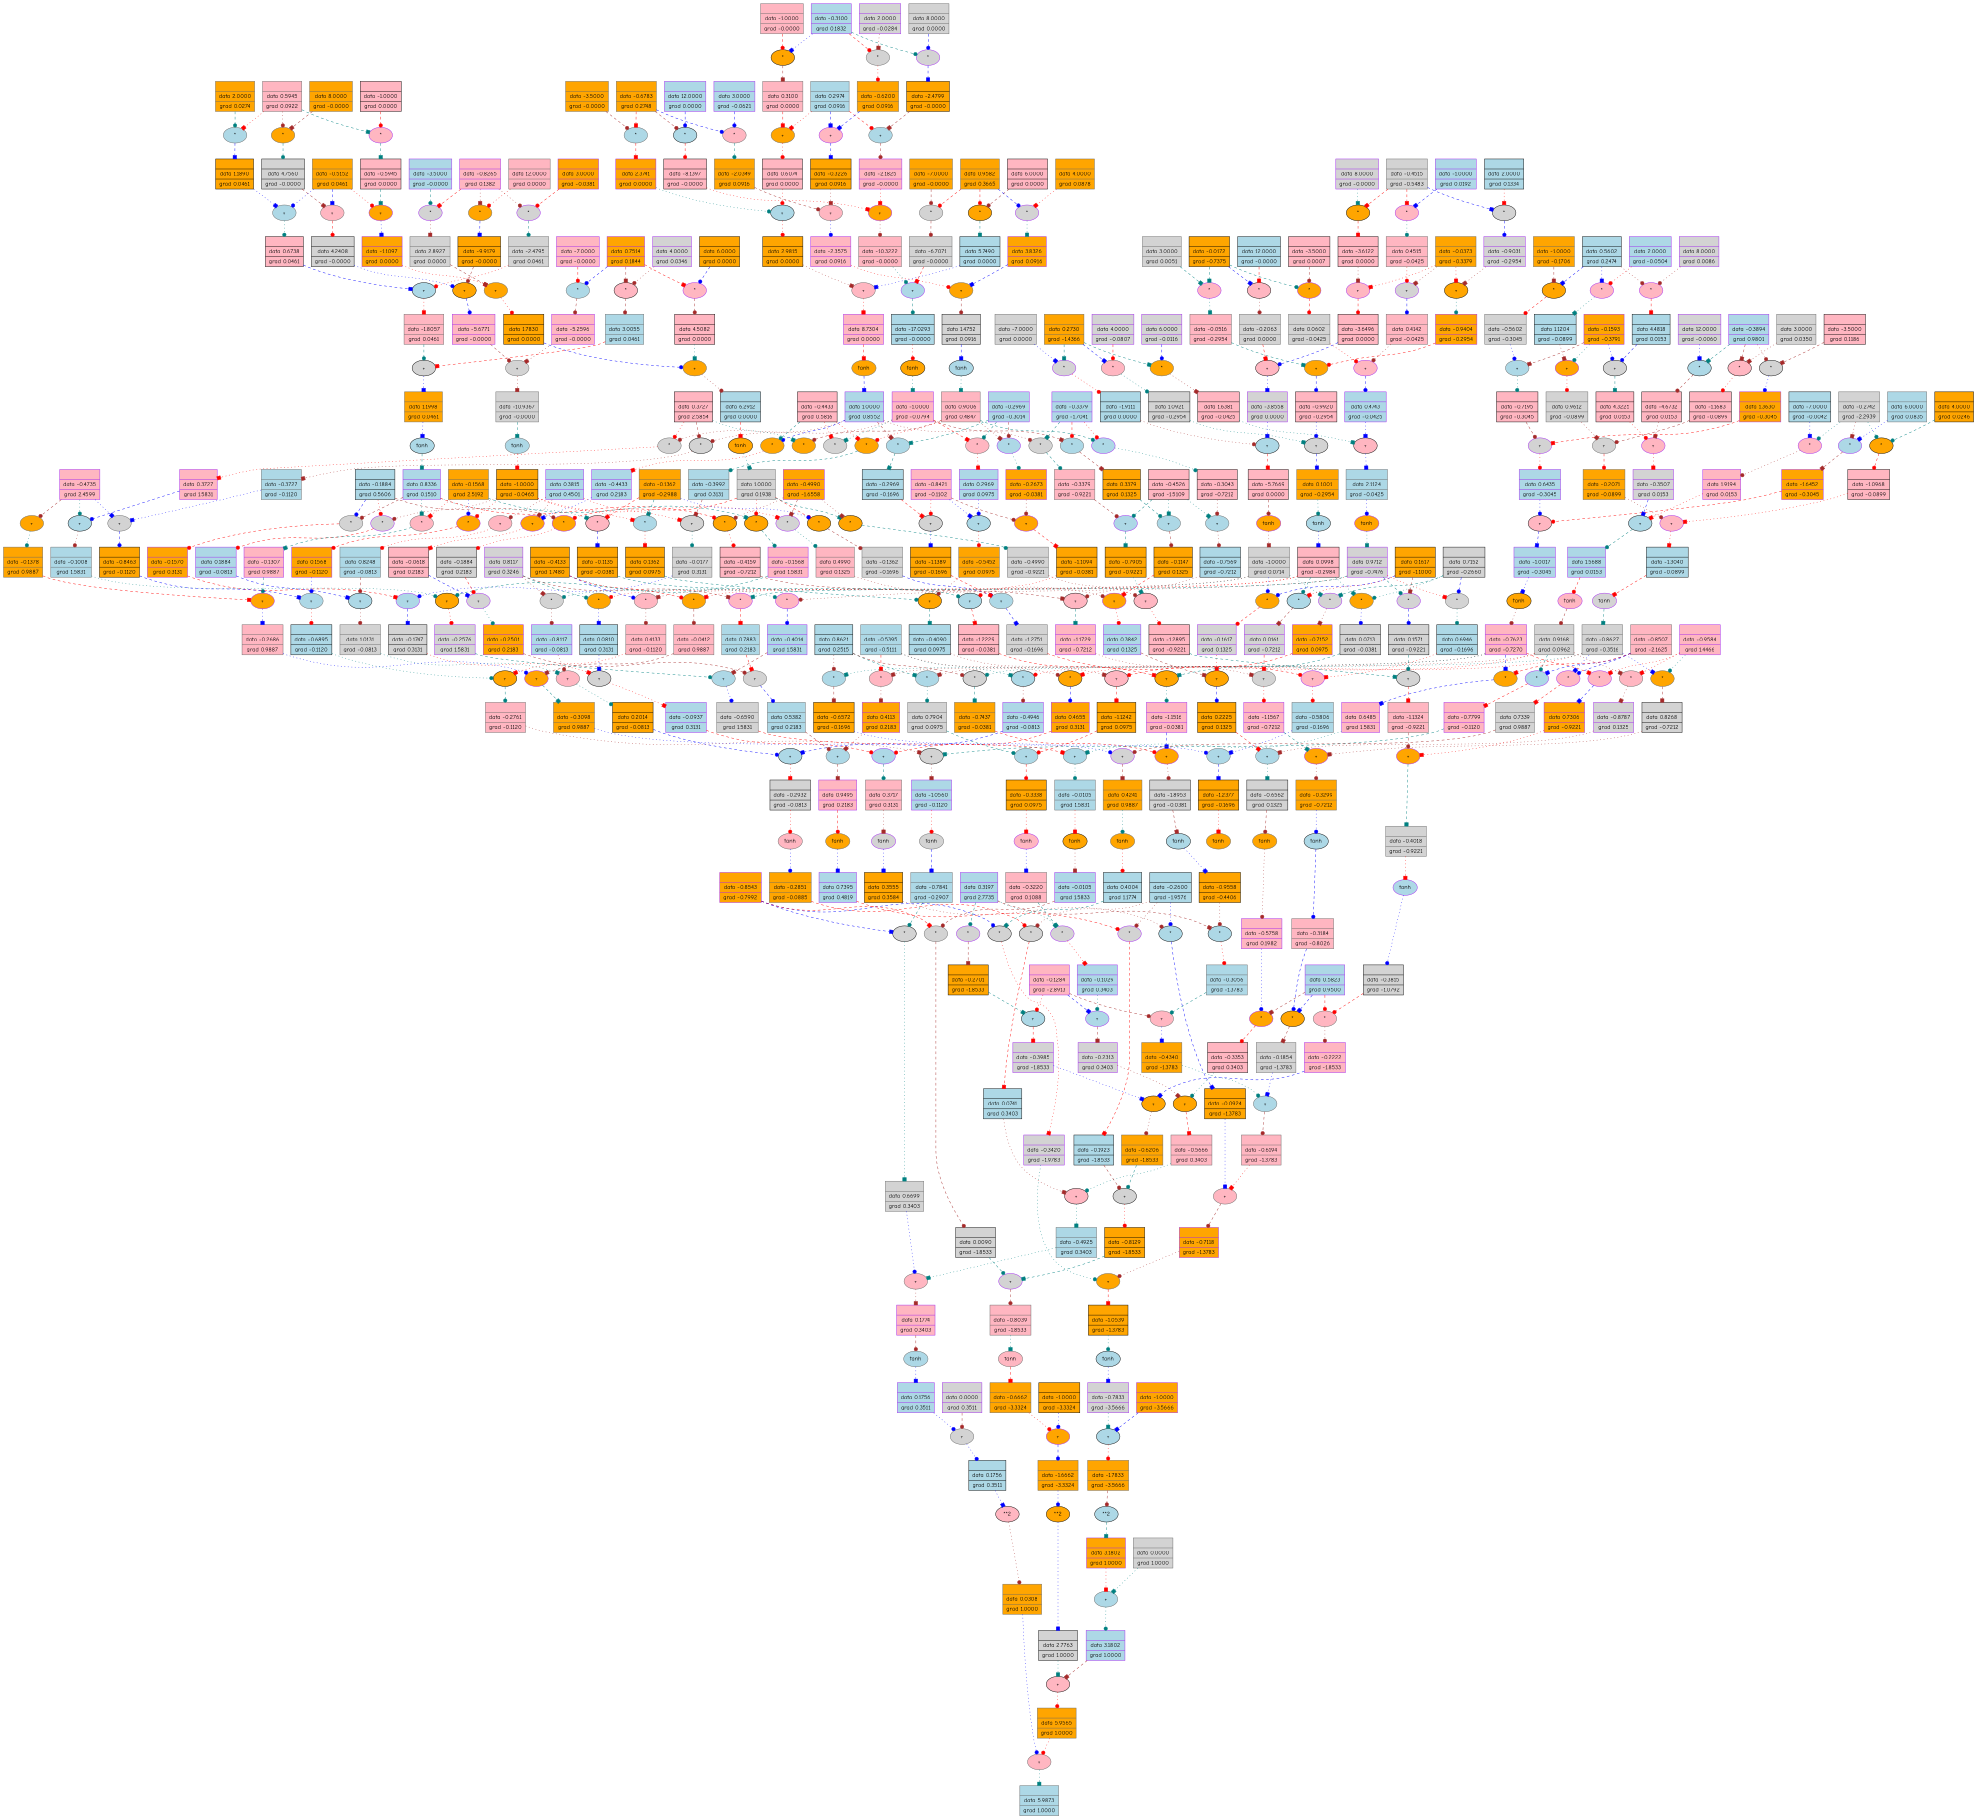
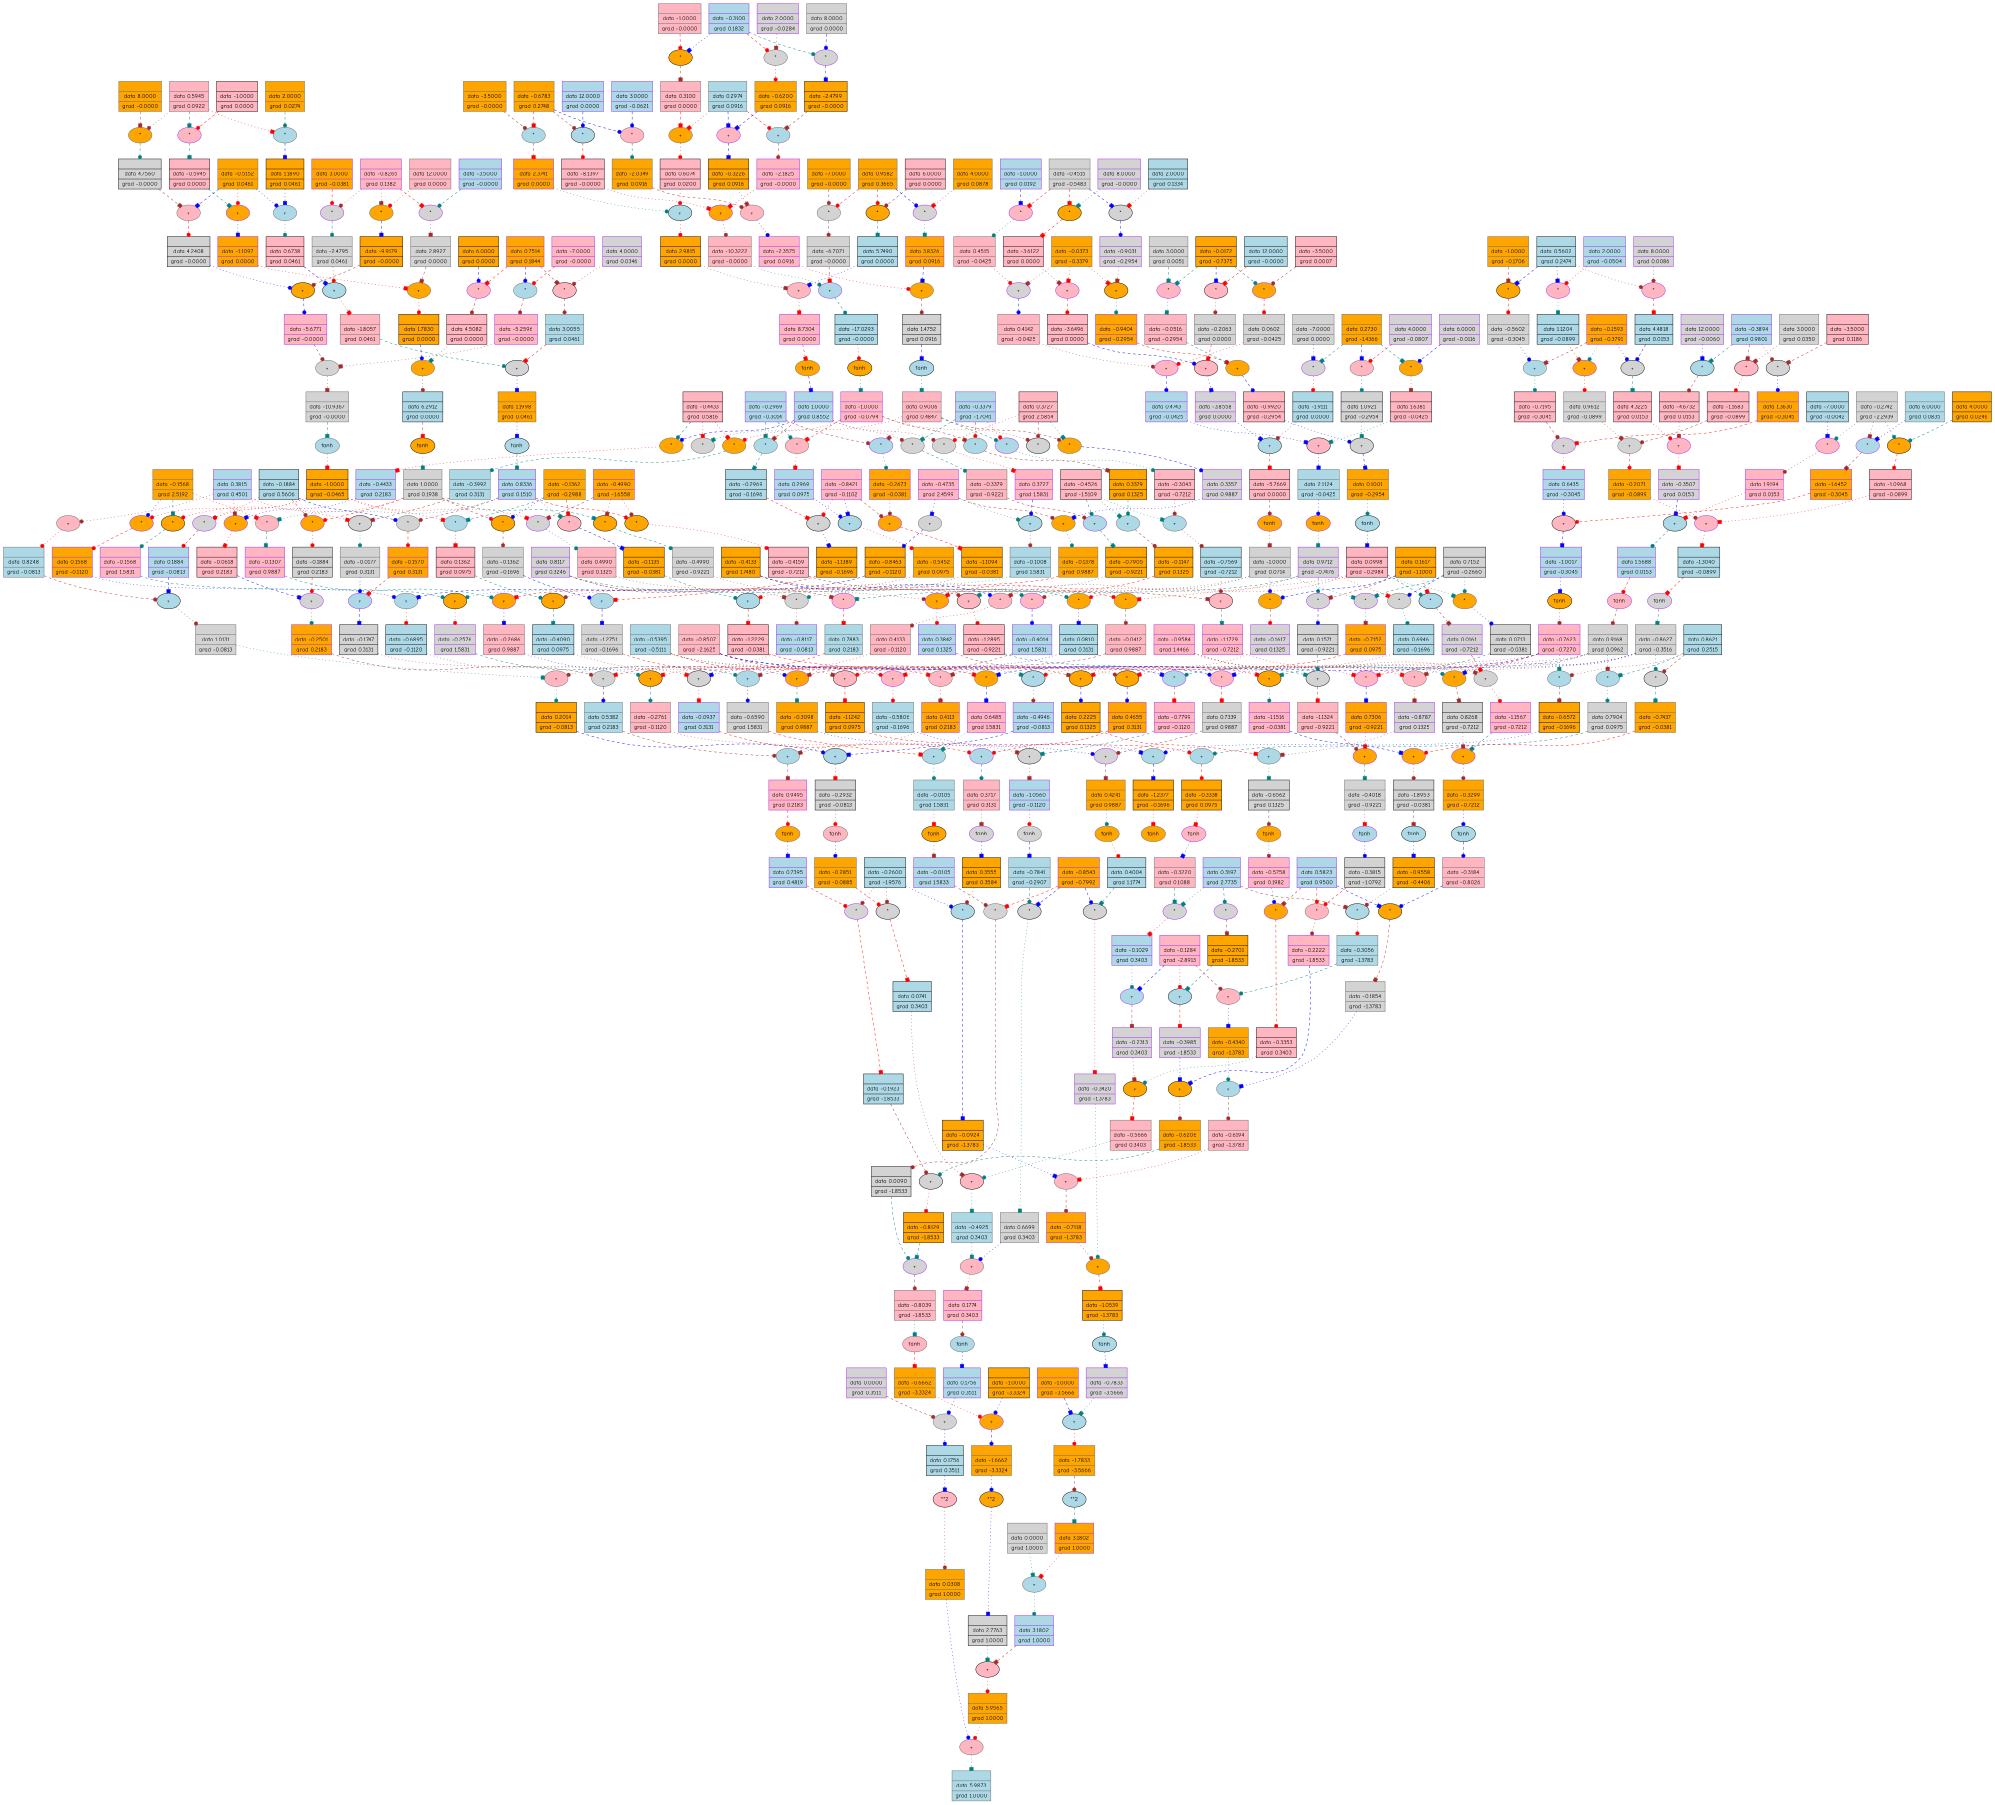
(782, 184) -> (680, 184)
(281, 485) -> none
none -> (1222, 485)
(645, 562) -> (456, 562)
(1044, 1160) -> (1095, 1099)
